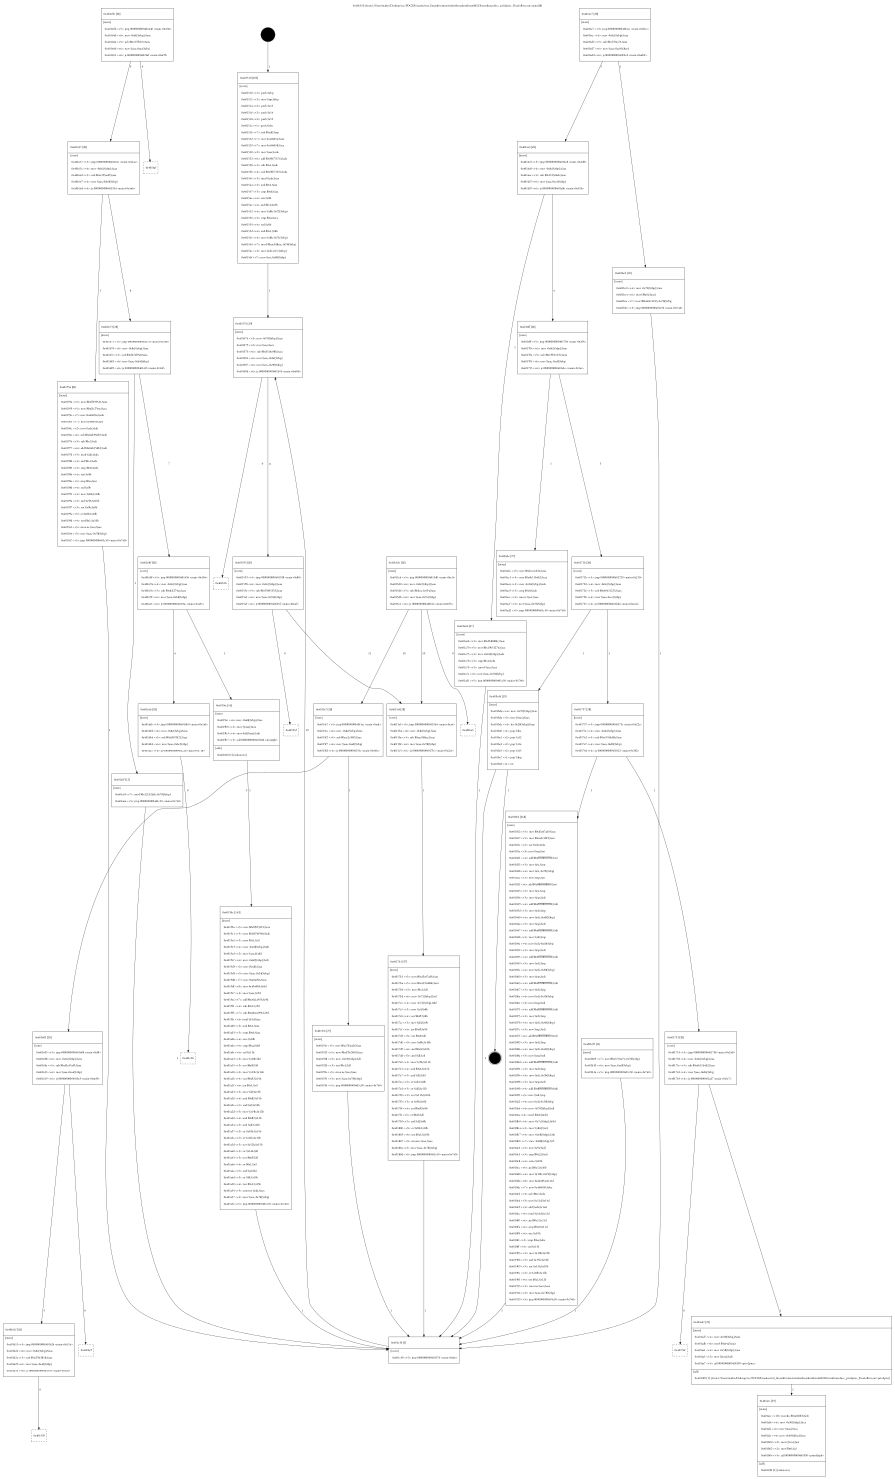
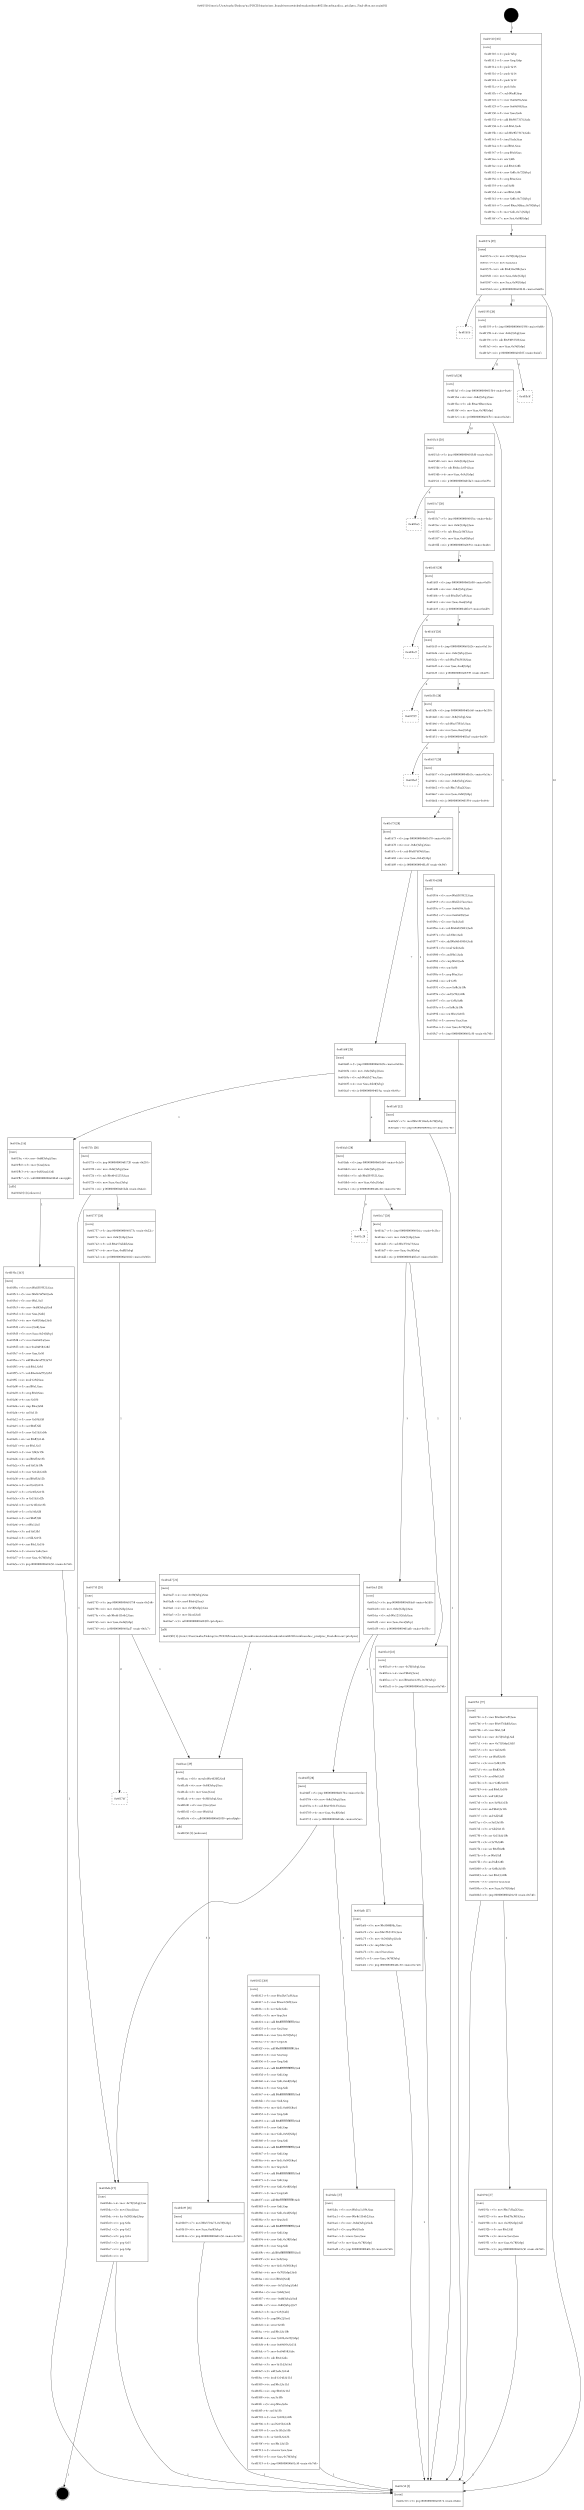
(580, 464) -> (155, 1962)
(422, 656) -> (469, 427)
none -> (458, 683)
(586, 786) -> none
(304, 886) -> (552, 1430)
(348, 890) -> (507, 2044)
(745, 1199) -> (160, 1695)
none -> (388, 1201)
none -> (208, 2019)
